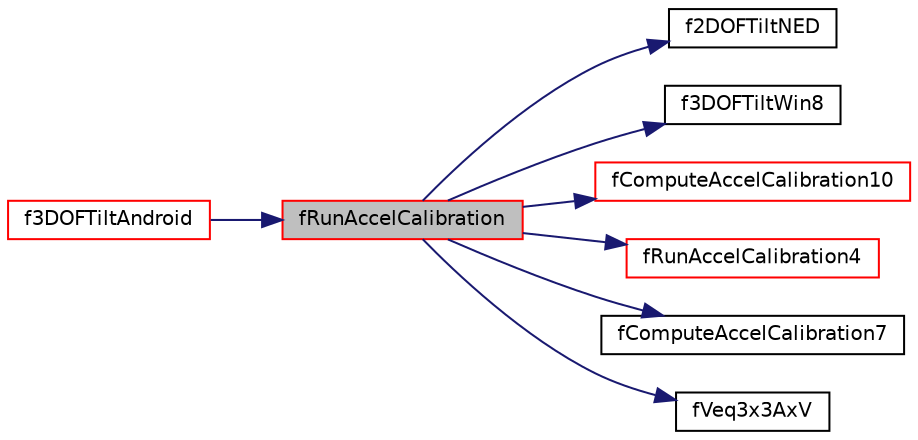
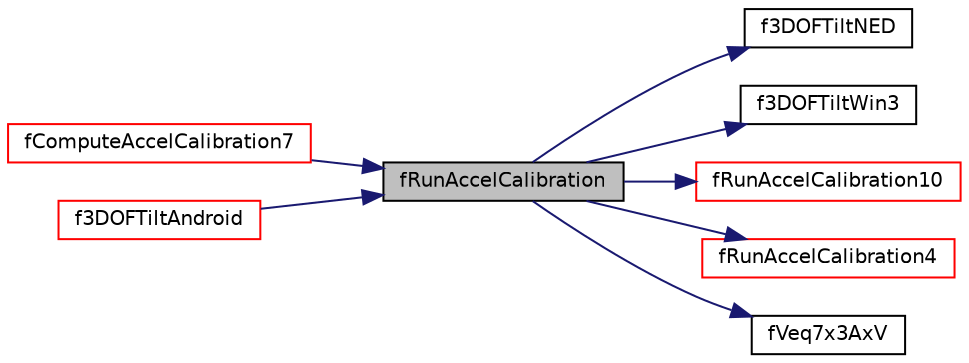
(753, 28) -> (828, 28)
(753, 105) -> (828, 105)
(753, 182) -> (828, 182)
(403, 220) -> (504, 182)
(544, 279) -> (337, 163)
(753, 335) -> (159, 143)
(753, 412) -> (828, 335)
